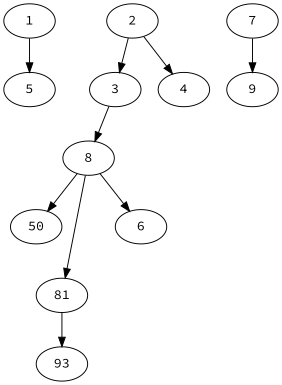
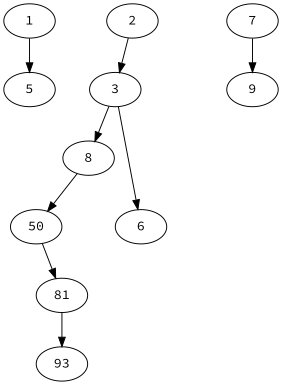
(184, 90) -> none
(112, 189) -> (127, 153)
(76, 222) -> (47, 256)
